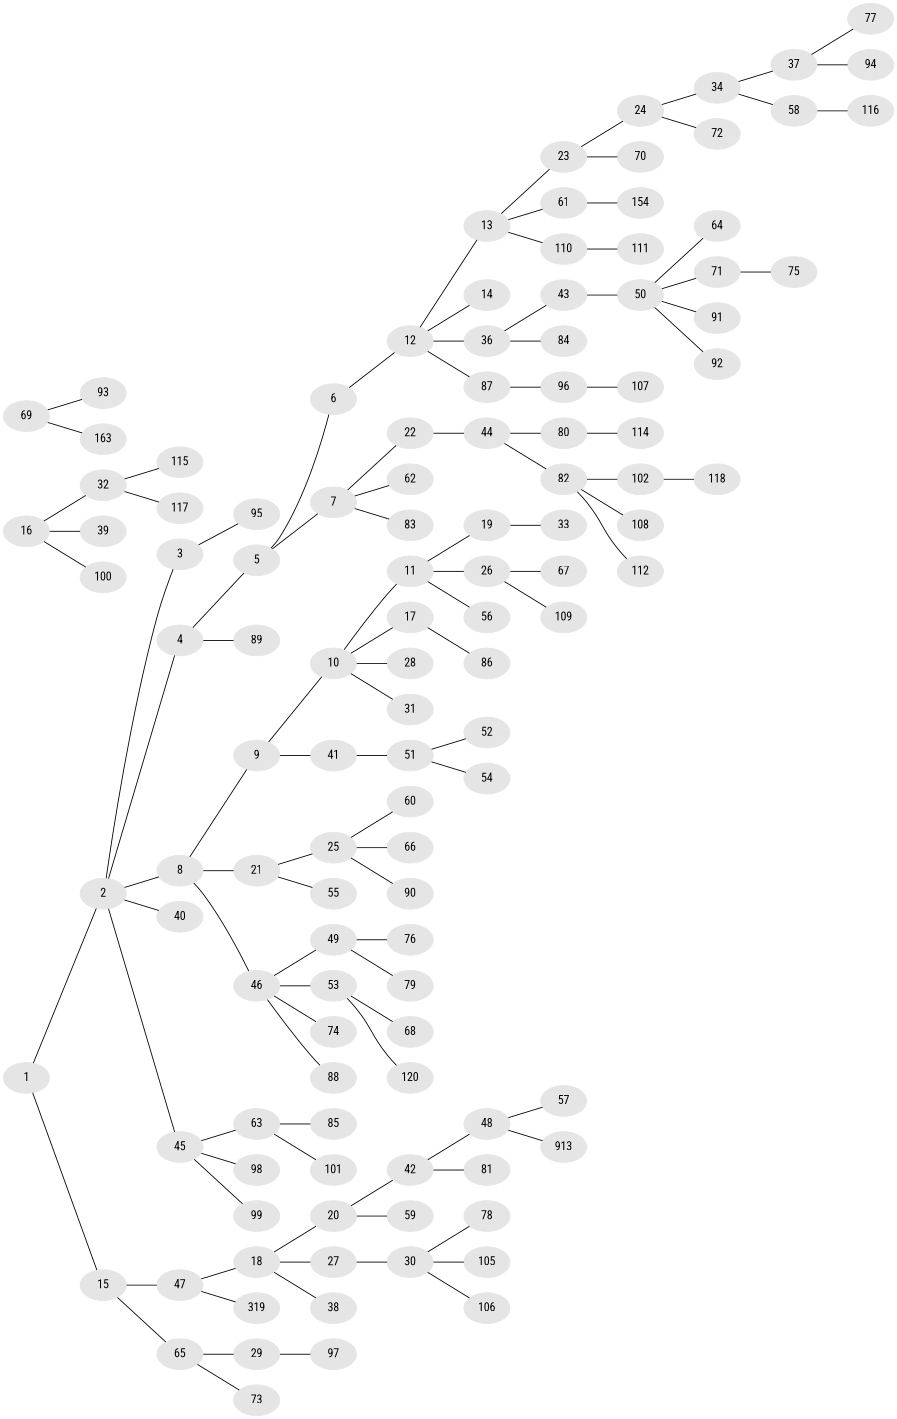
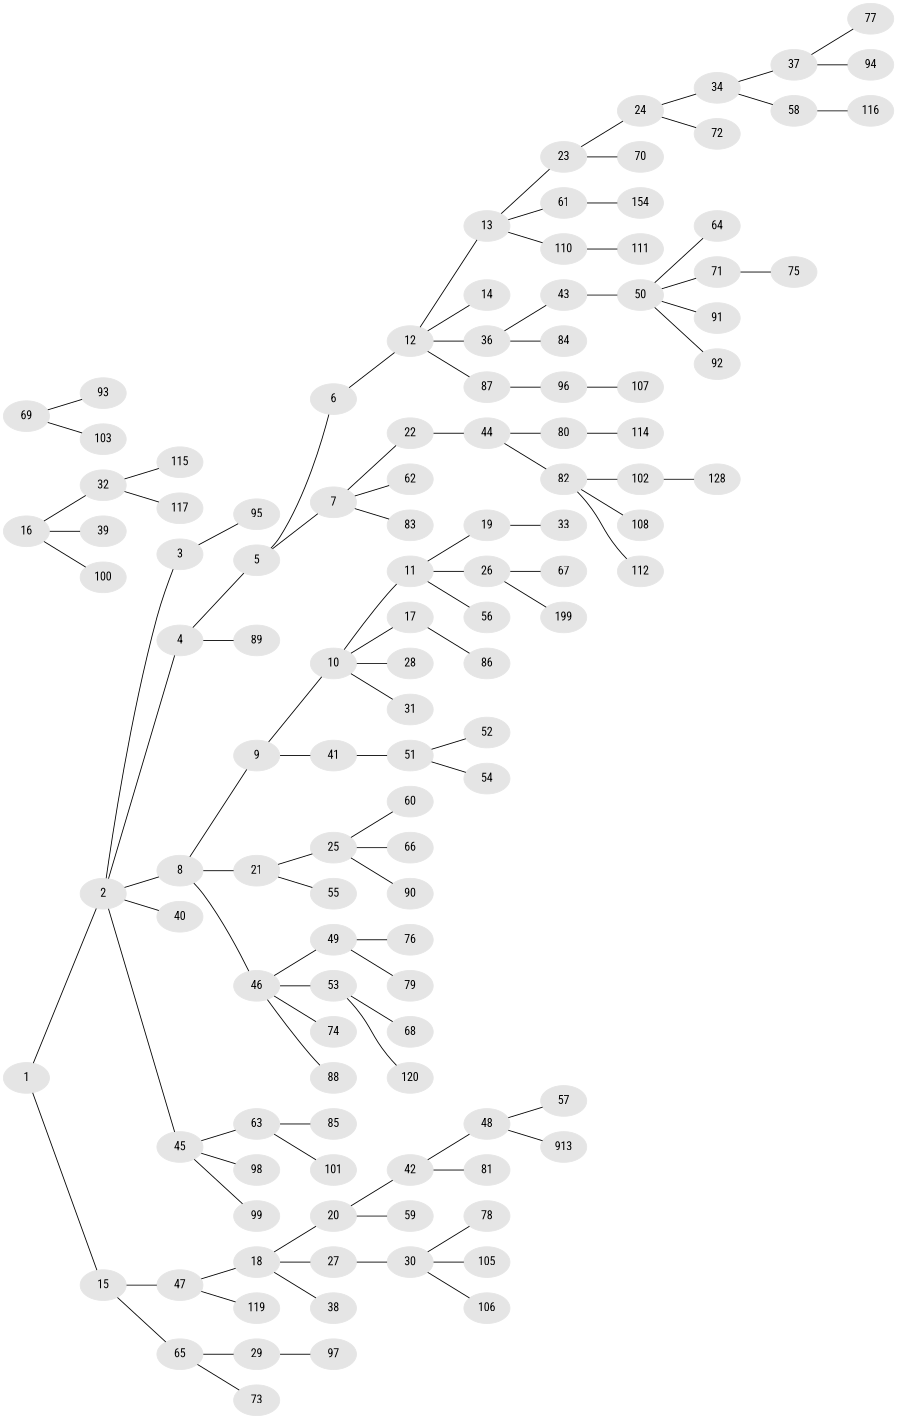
(103, 439) -> (103, 439)
(717, 479) -> (717, 479)
(564, 617) -> (564, 617)
(257, 1308) -> (257, 1308)
